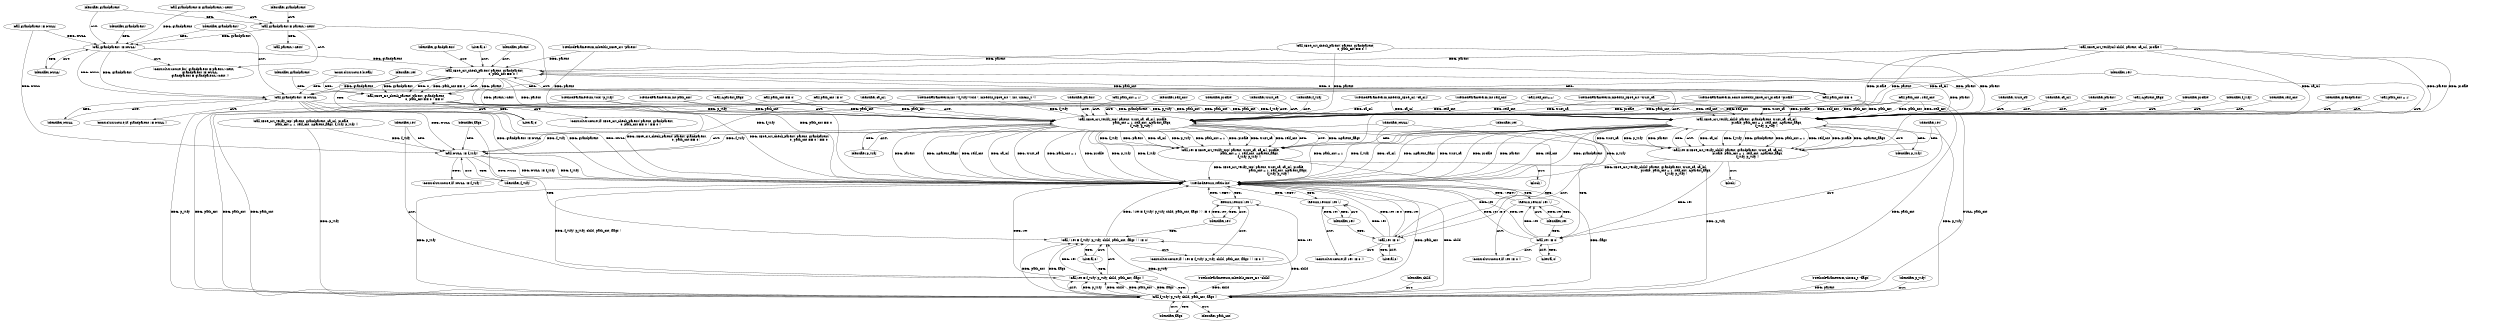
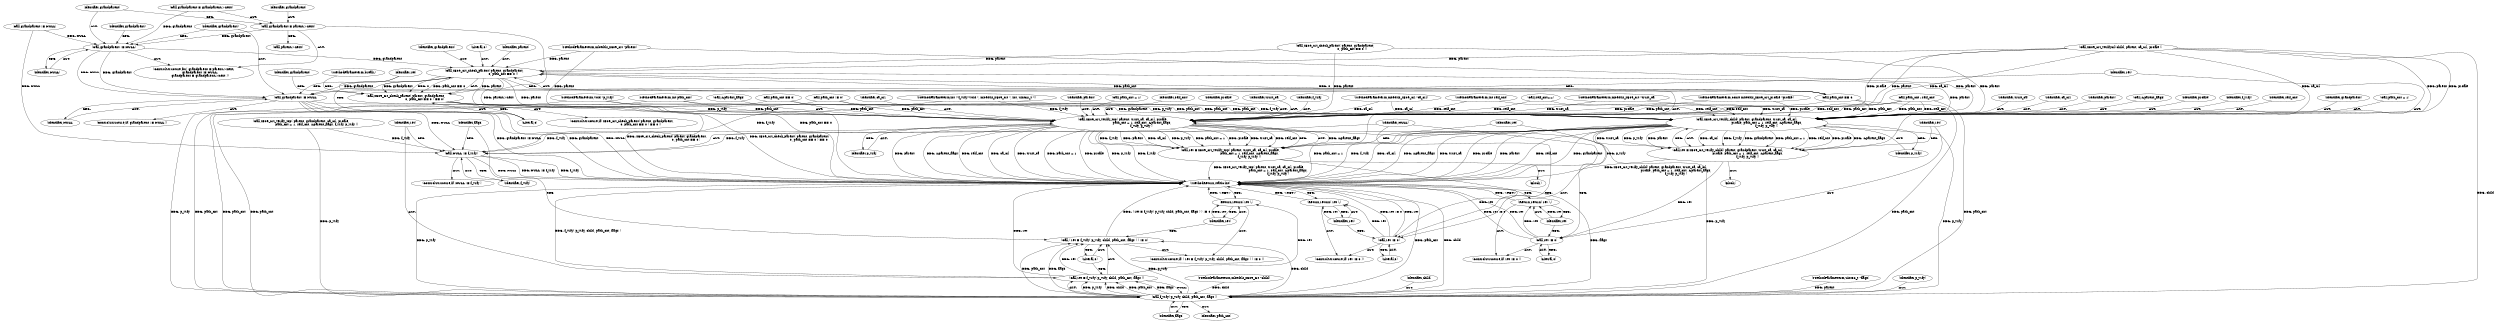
(354, 73) -> (354, 73)
(457, 171) -> (457, 171)
(1975, 212) -> (1975, 212)
(1183, 288) -> (1183, 288)
none -> (2114, 292)
